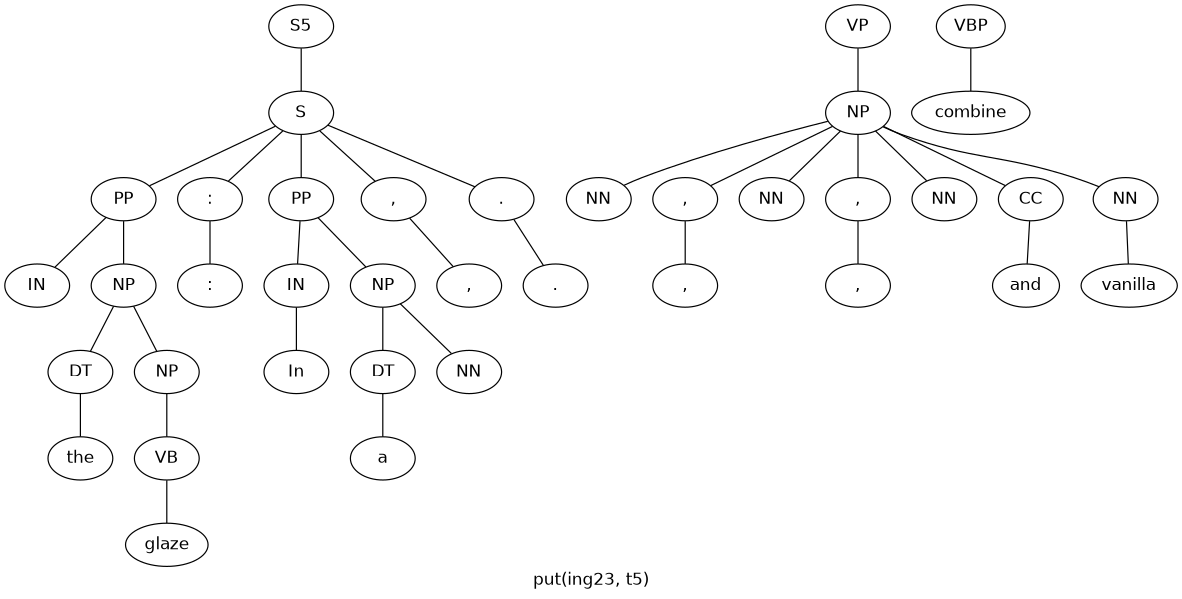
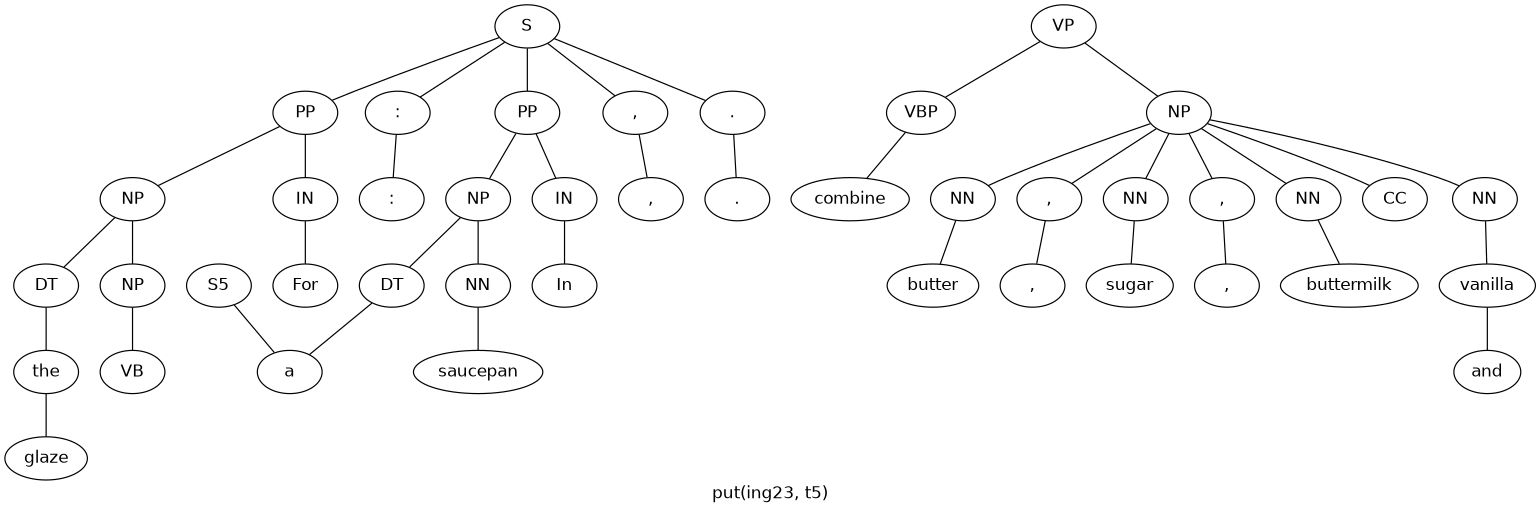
none -> (993, 69)
(301, 70) -> (254, 329)
(1028, 243) -> (1487, 329)
none -> (305, 286)
none -> (933, 286)
none -> (1130, 286)
none -> (1349, 286)
none -> (478, 372)
(167, 502) -> (46, 415)
